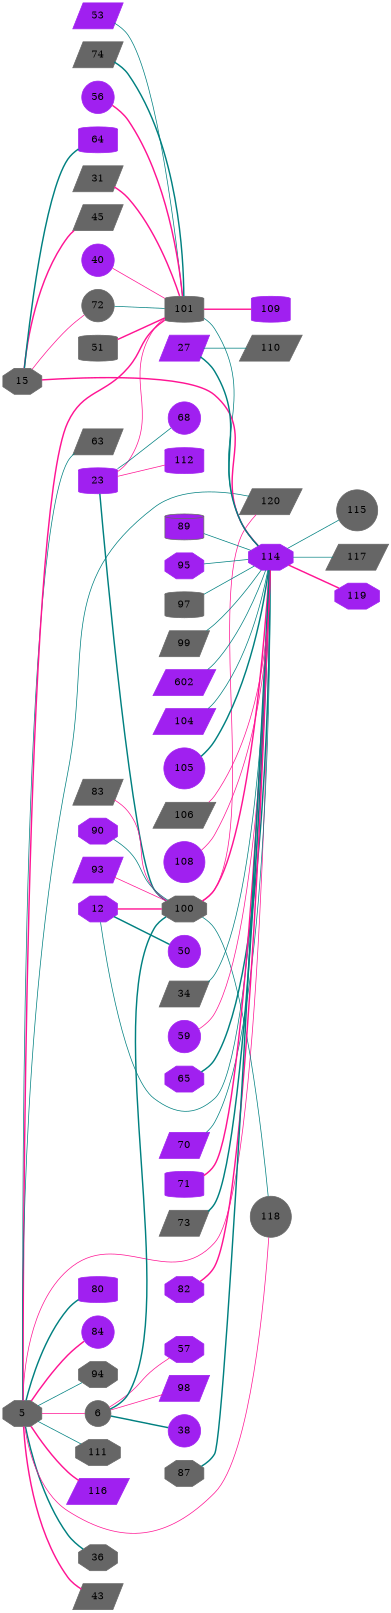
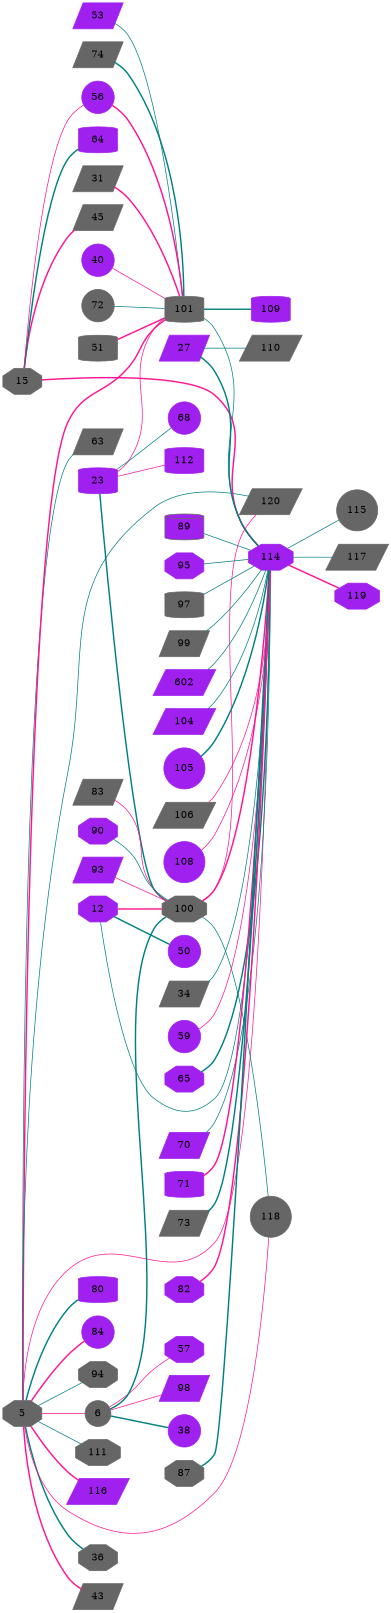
(228, 309) -> (228, 309)
(56, 340) -> (39, 232)
